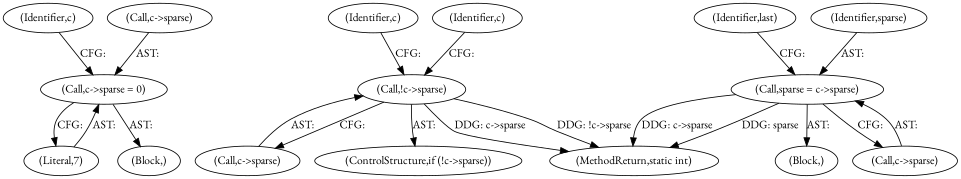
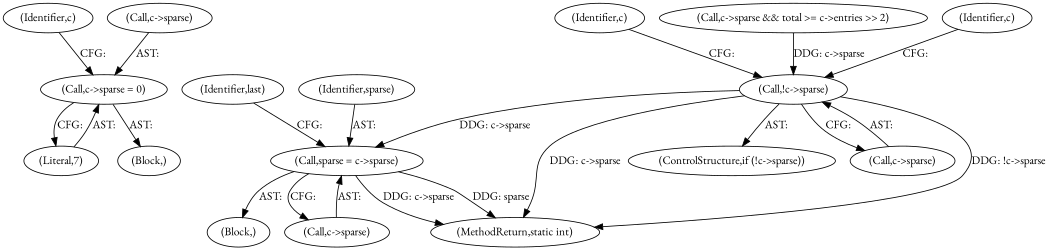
none -> (793, 18)
none -> (559, 103)
